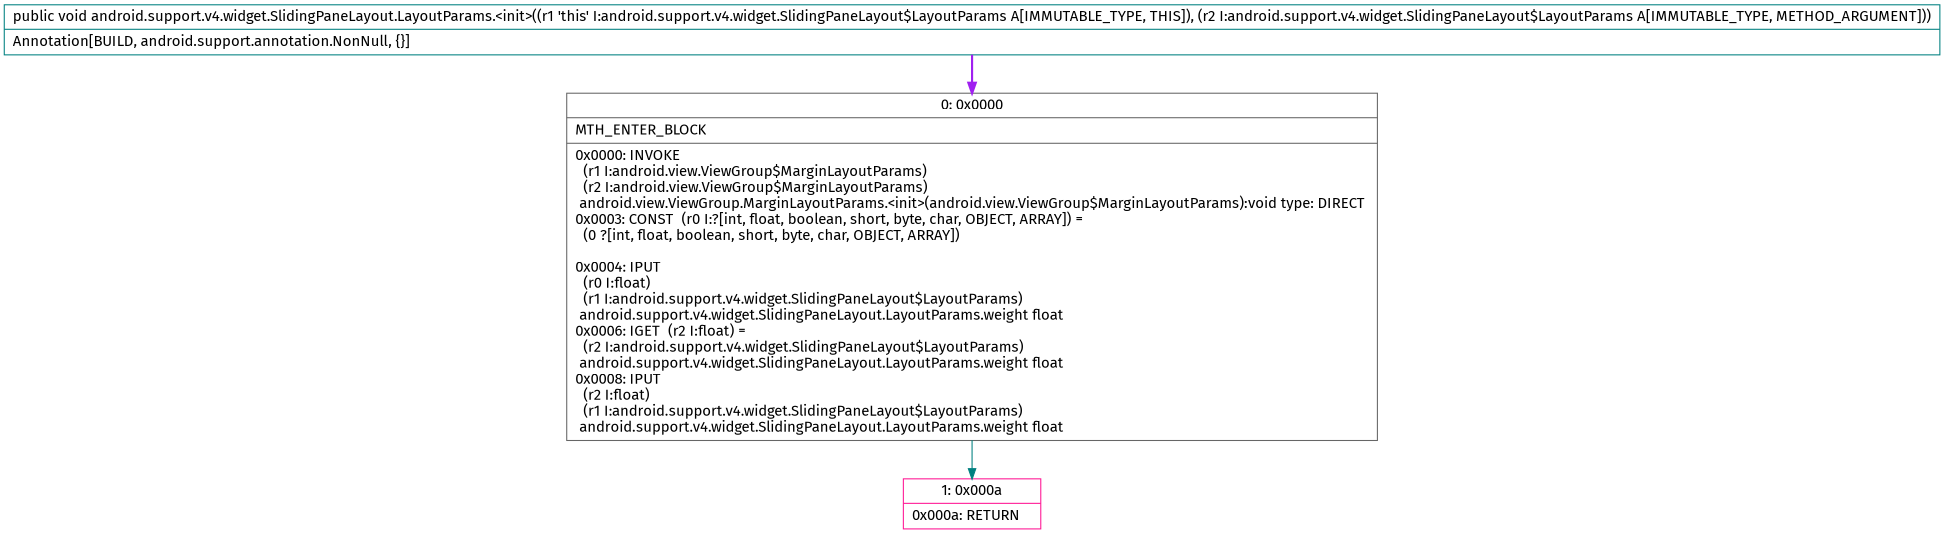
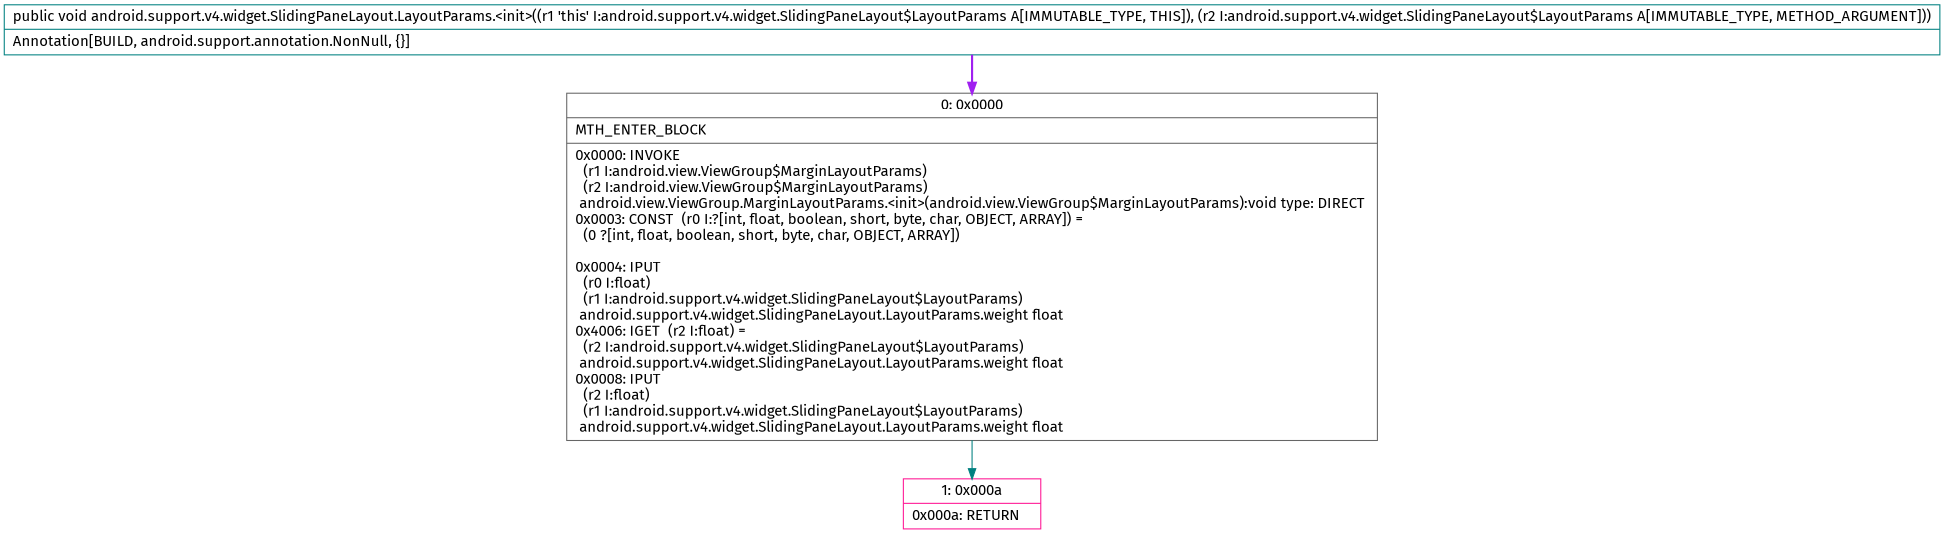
(663, 331) -> (663, 331)
